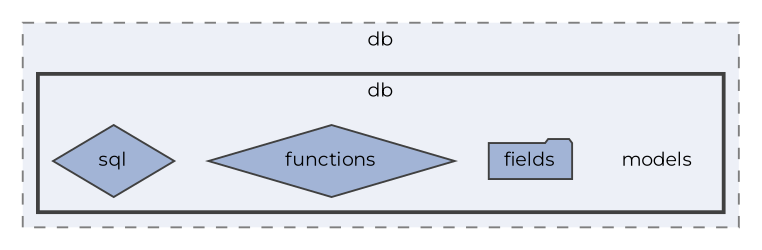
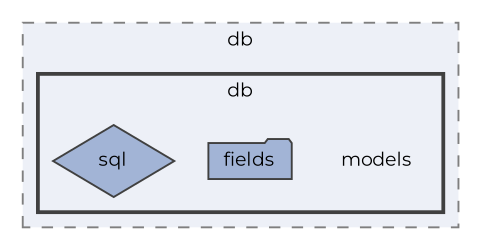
(332, 161) -> none
